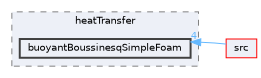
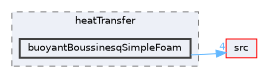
(213, 43) -> (205, 54)
